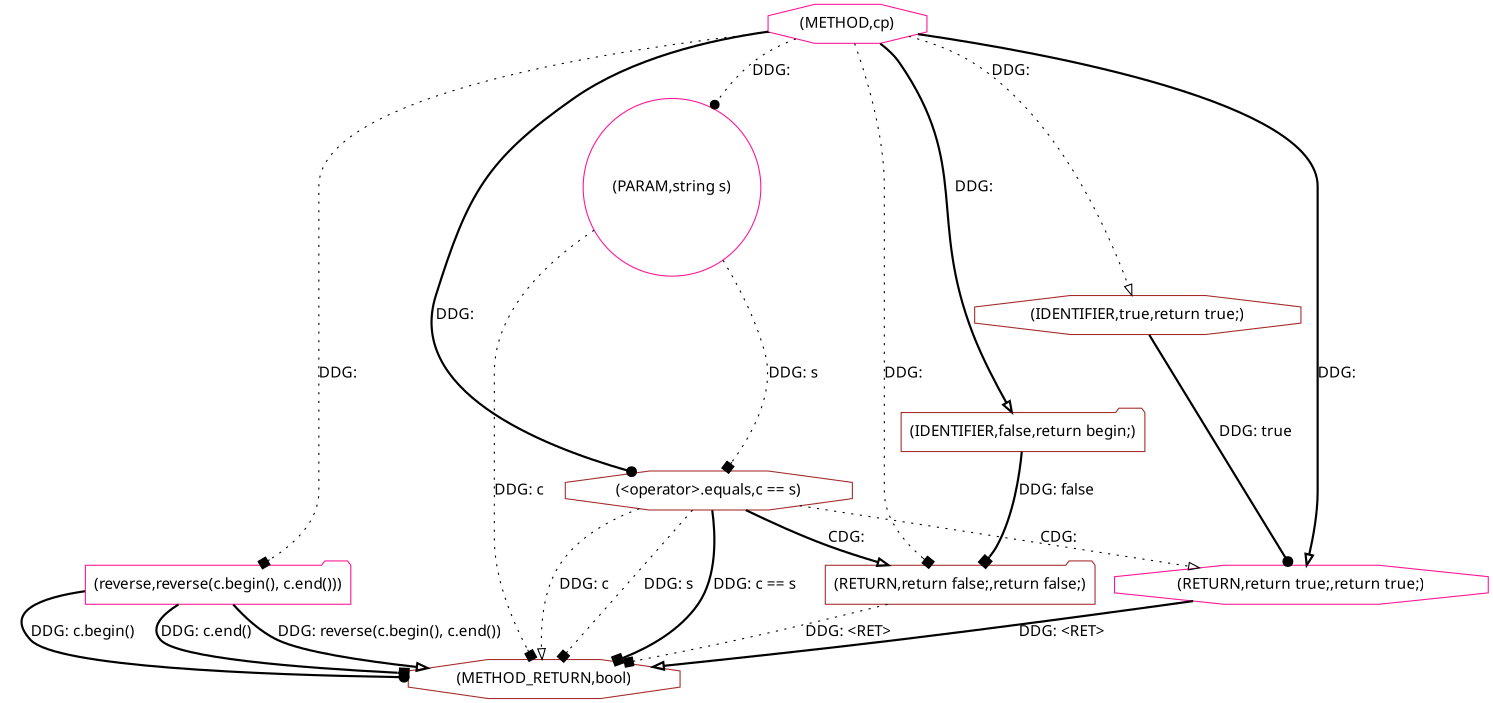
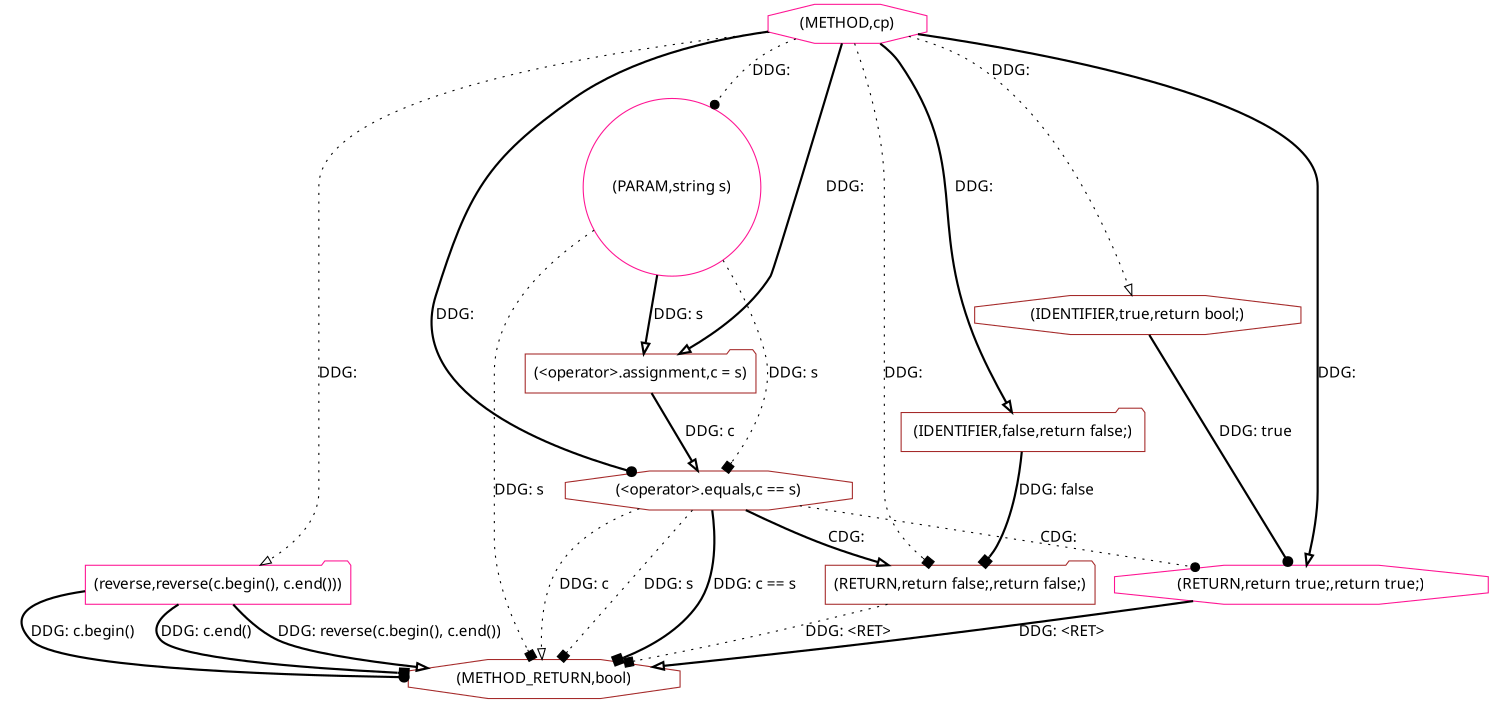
(345, 144) -> (345, 144)
(1138, 315) -> (1138, 315)
none -> (641, 374)
(1023, 432) -> (1023, 432)
(519, 491) -> (519, 491)
(986, 535) -> (986, 535)
